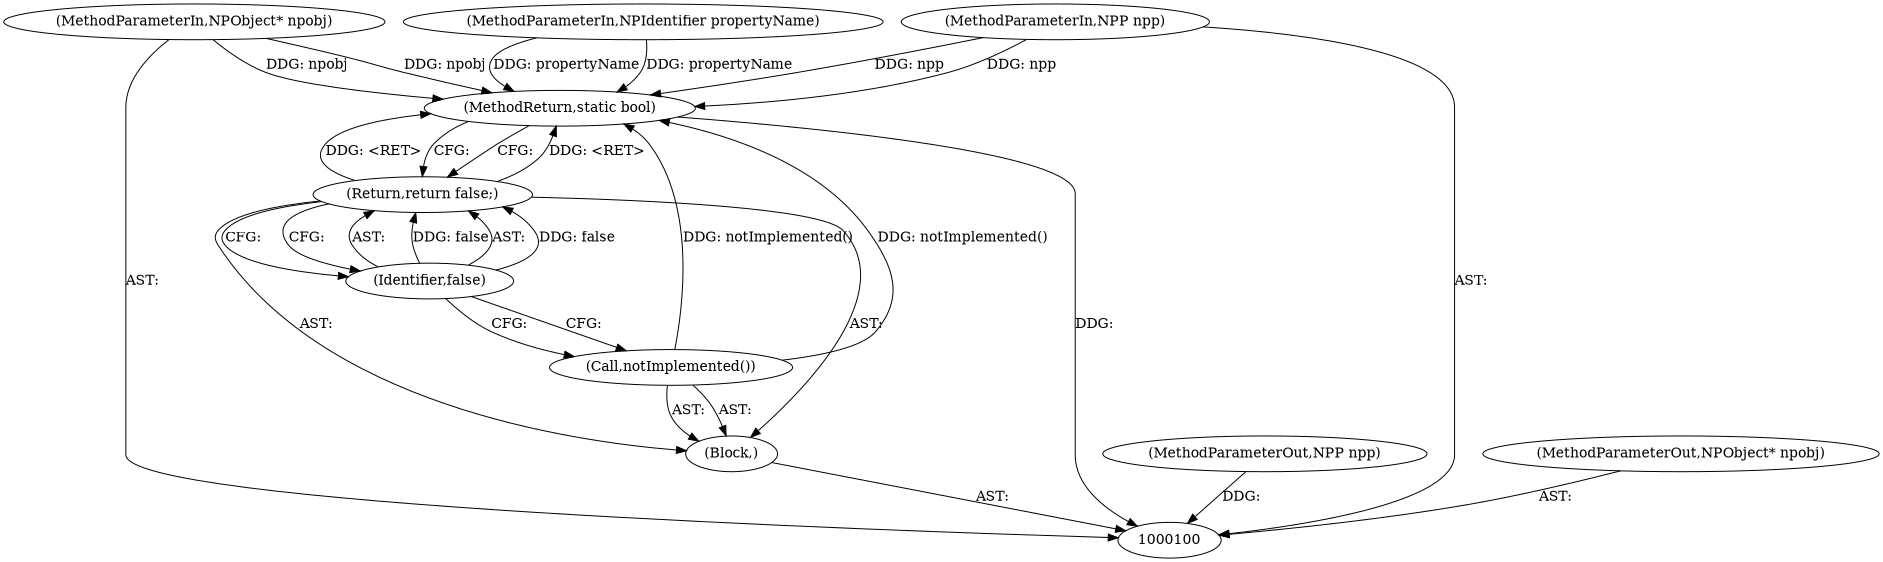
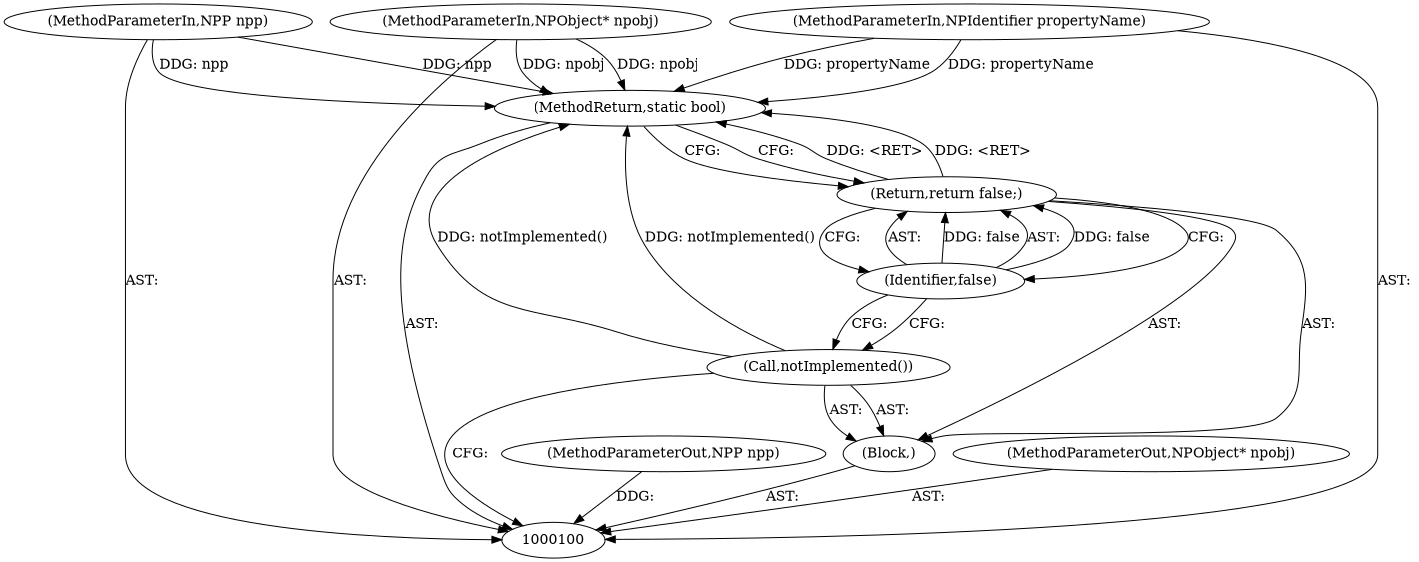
(1097, 324) -> (424, 324)
none -> (520, 402)
none -> (1289, 499)
